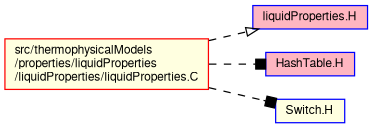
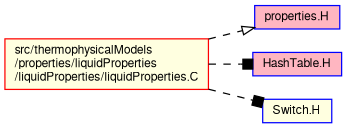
(310, 17) -> (297, 17)
